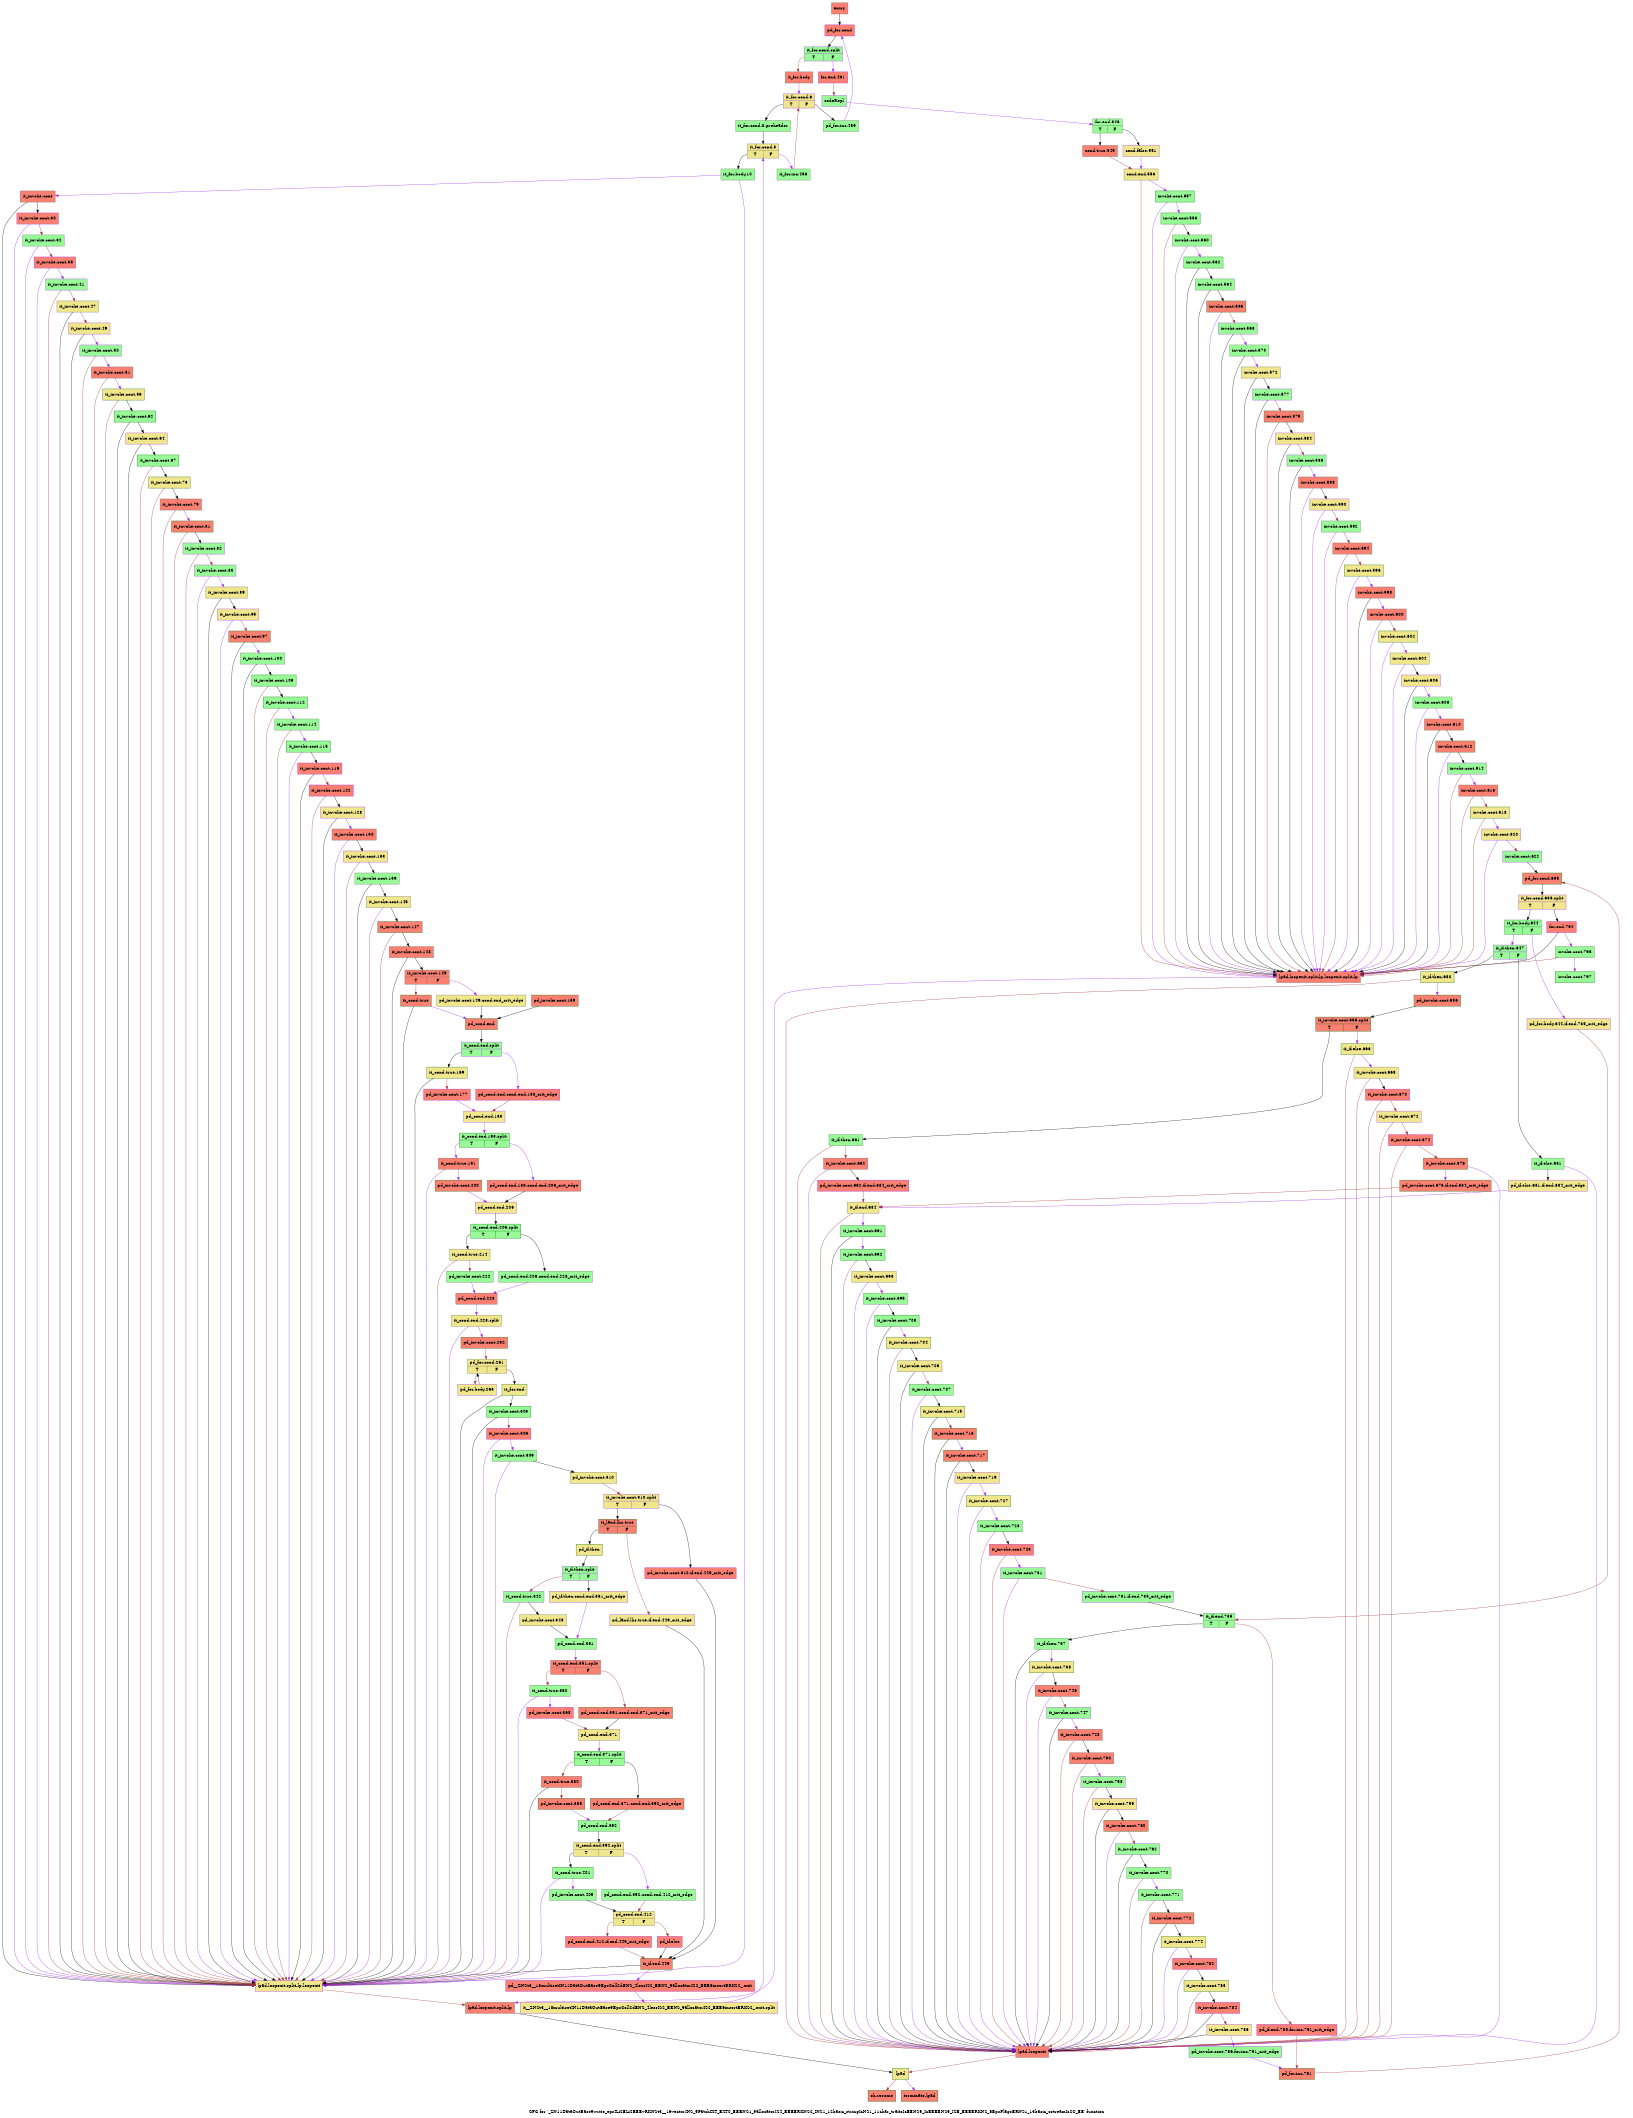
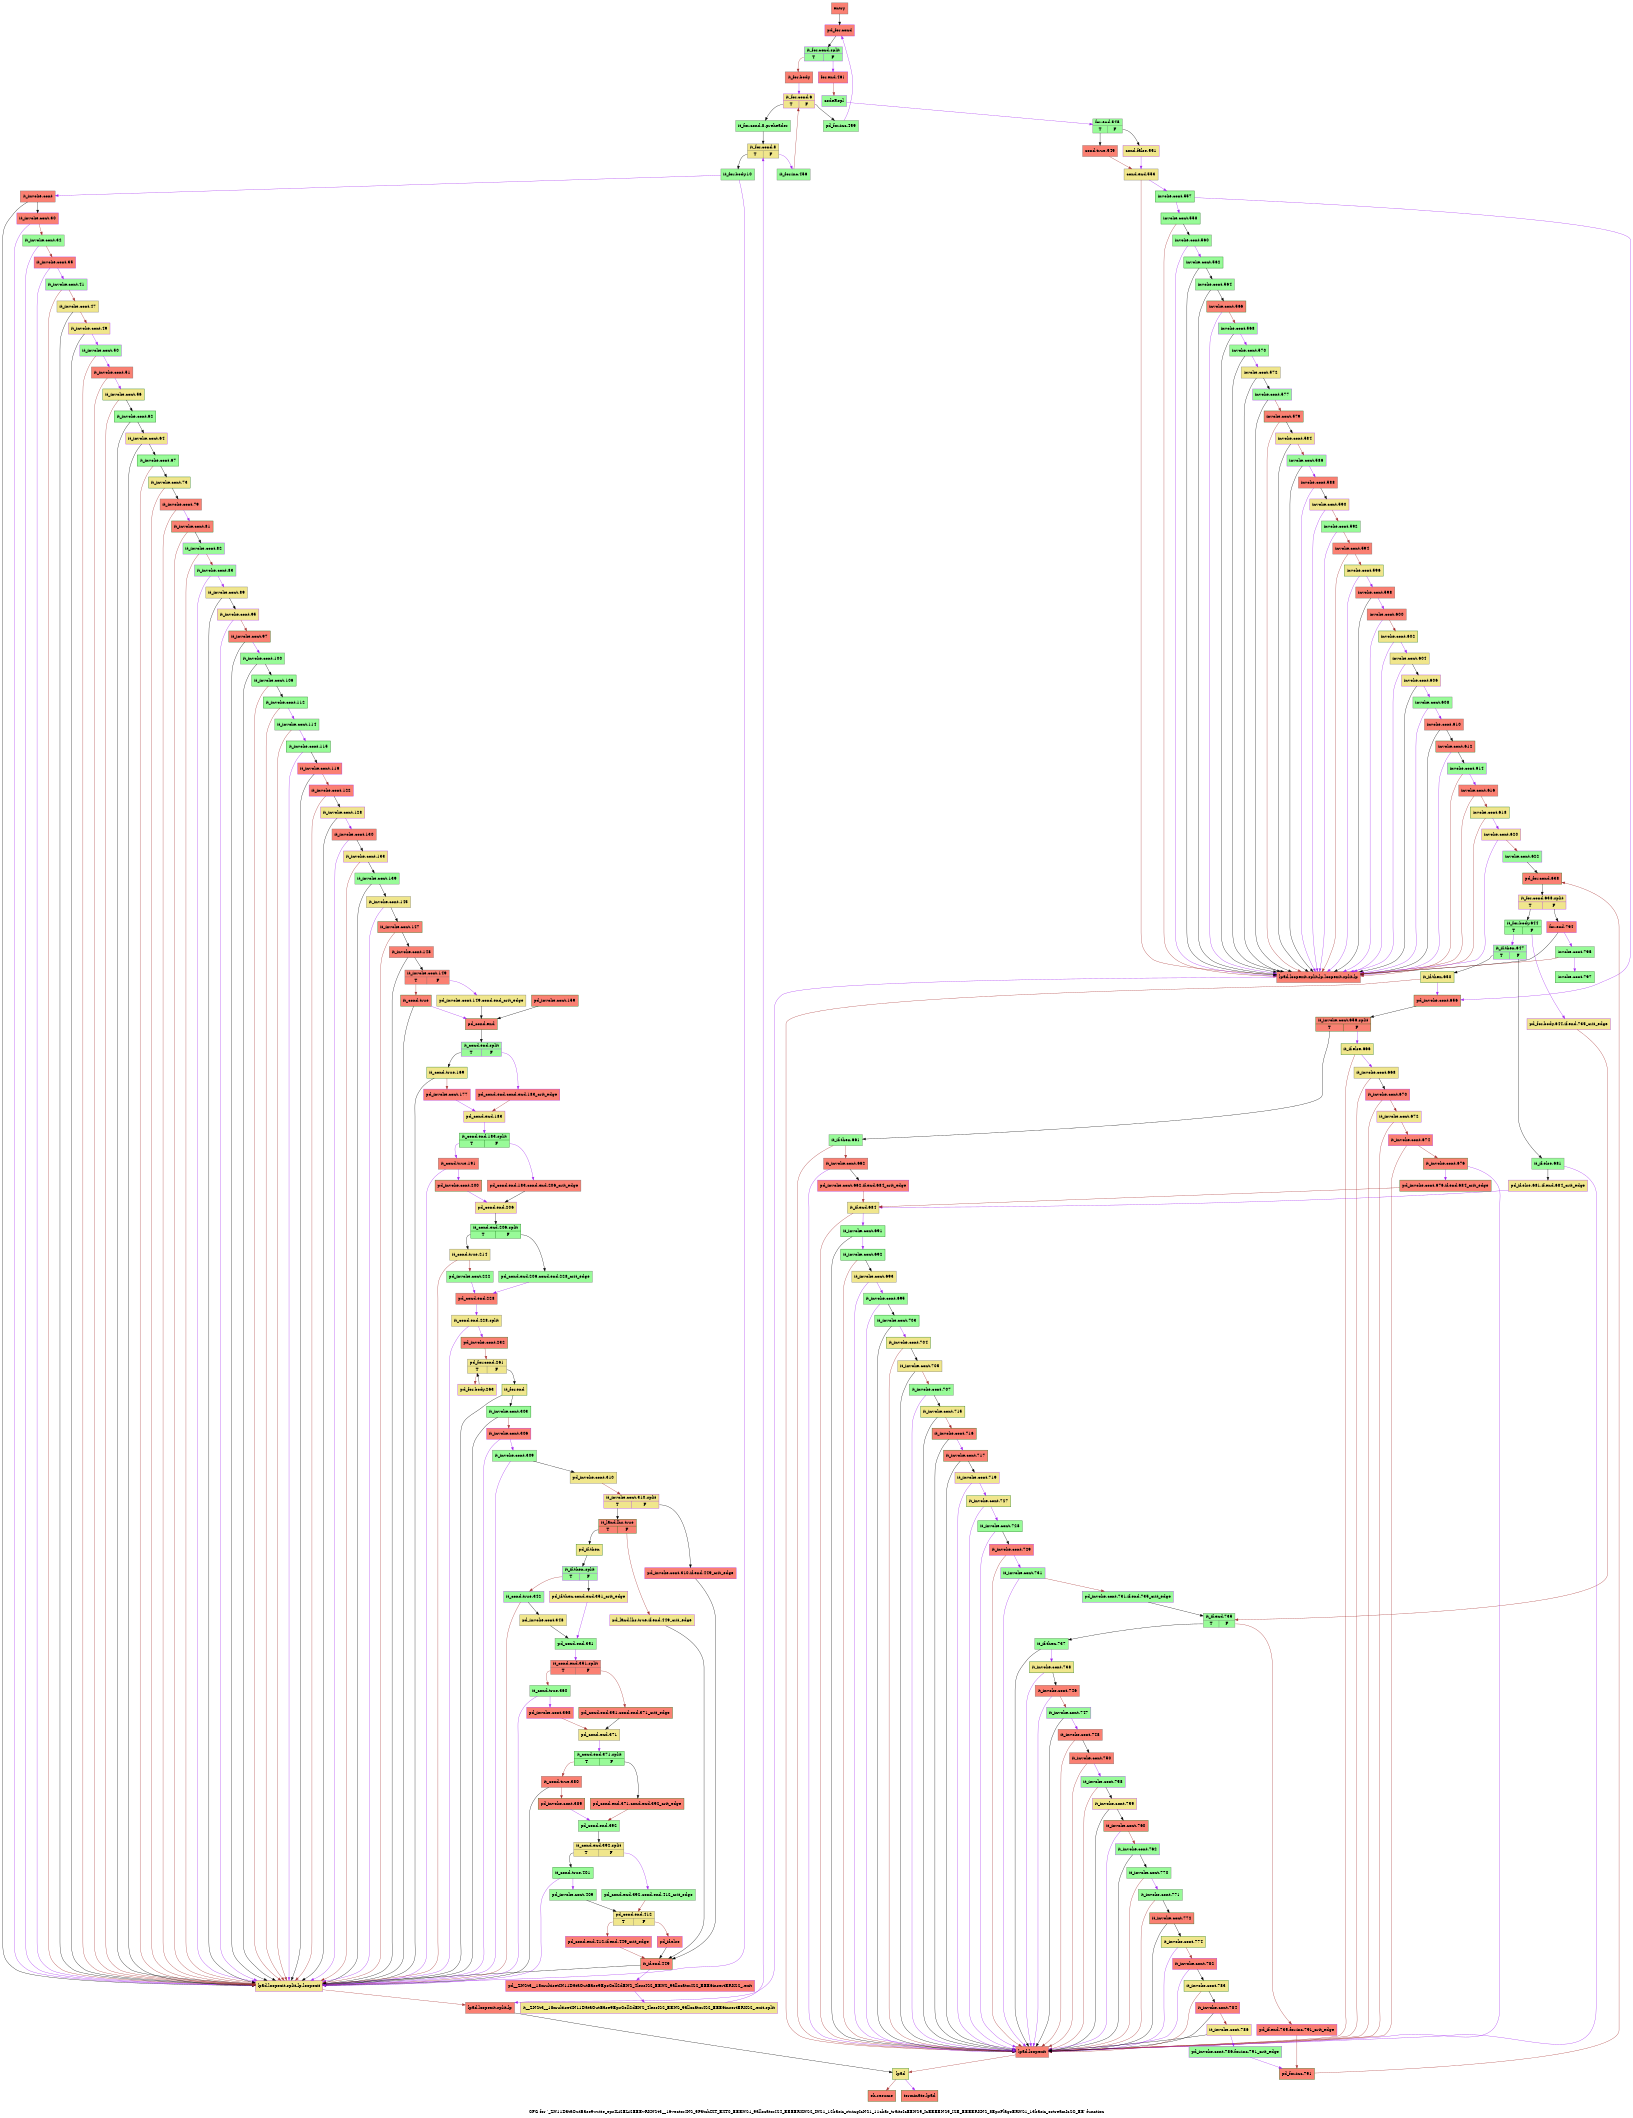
(1153, 636) -> (1631, 469)
